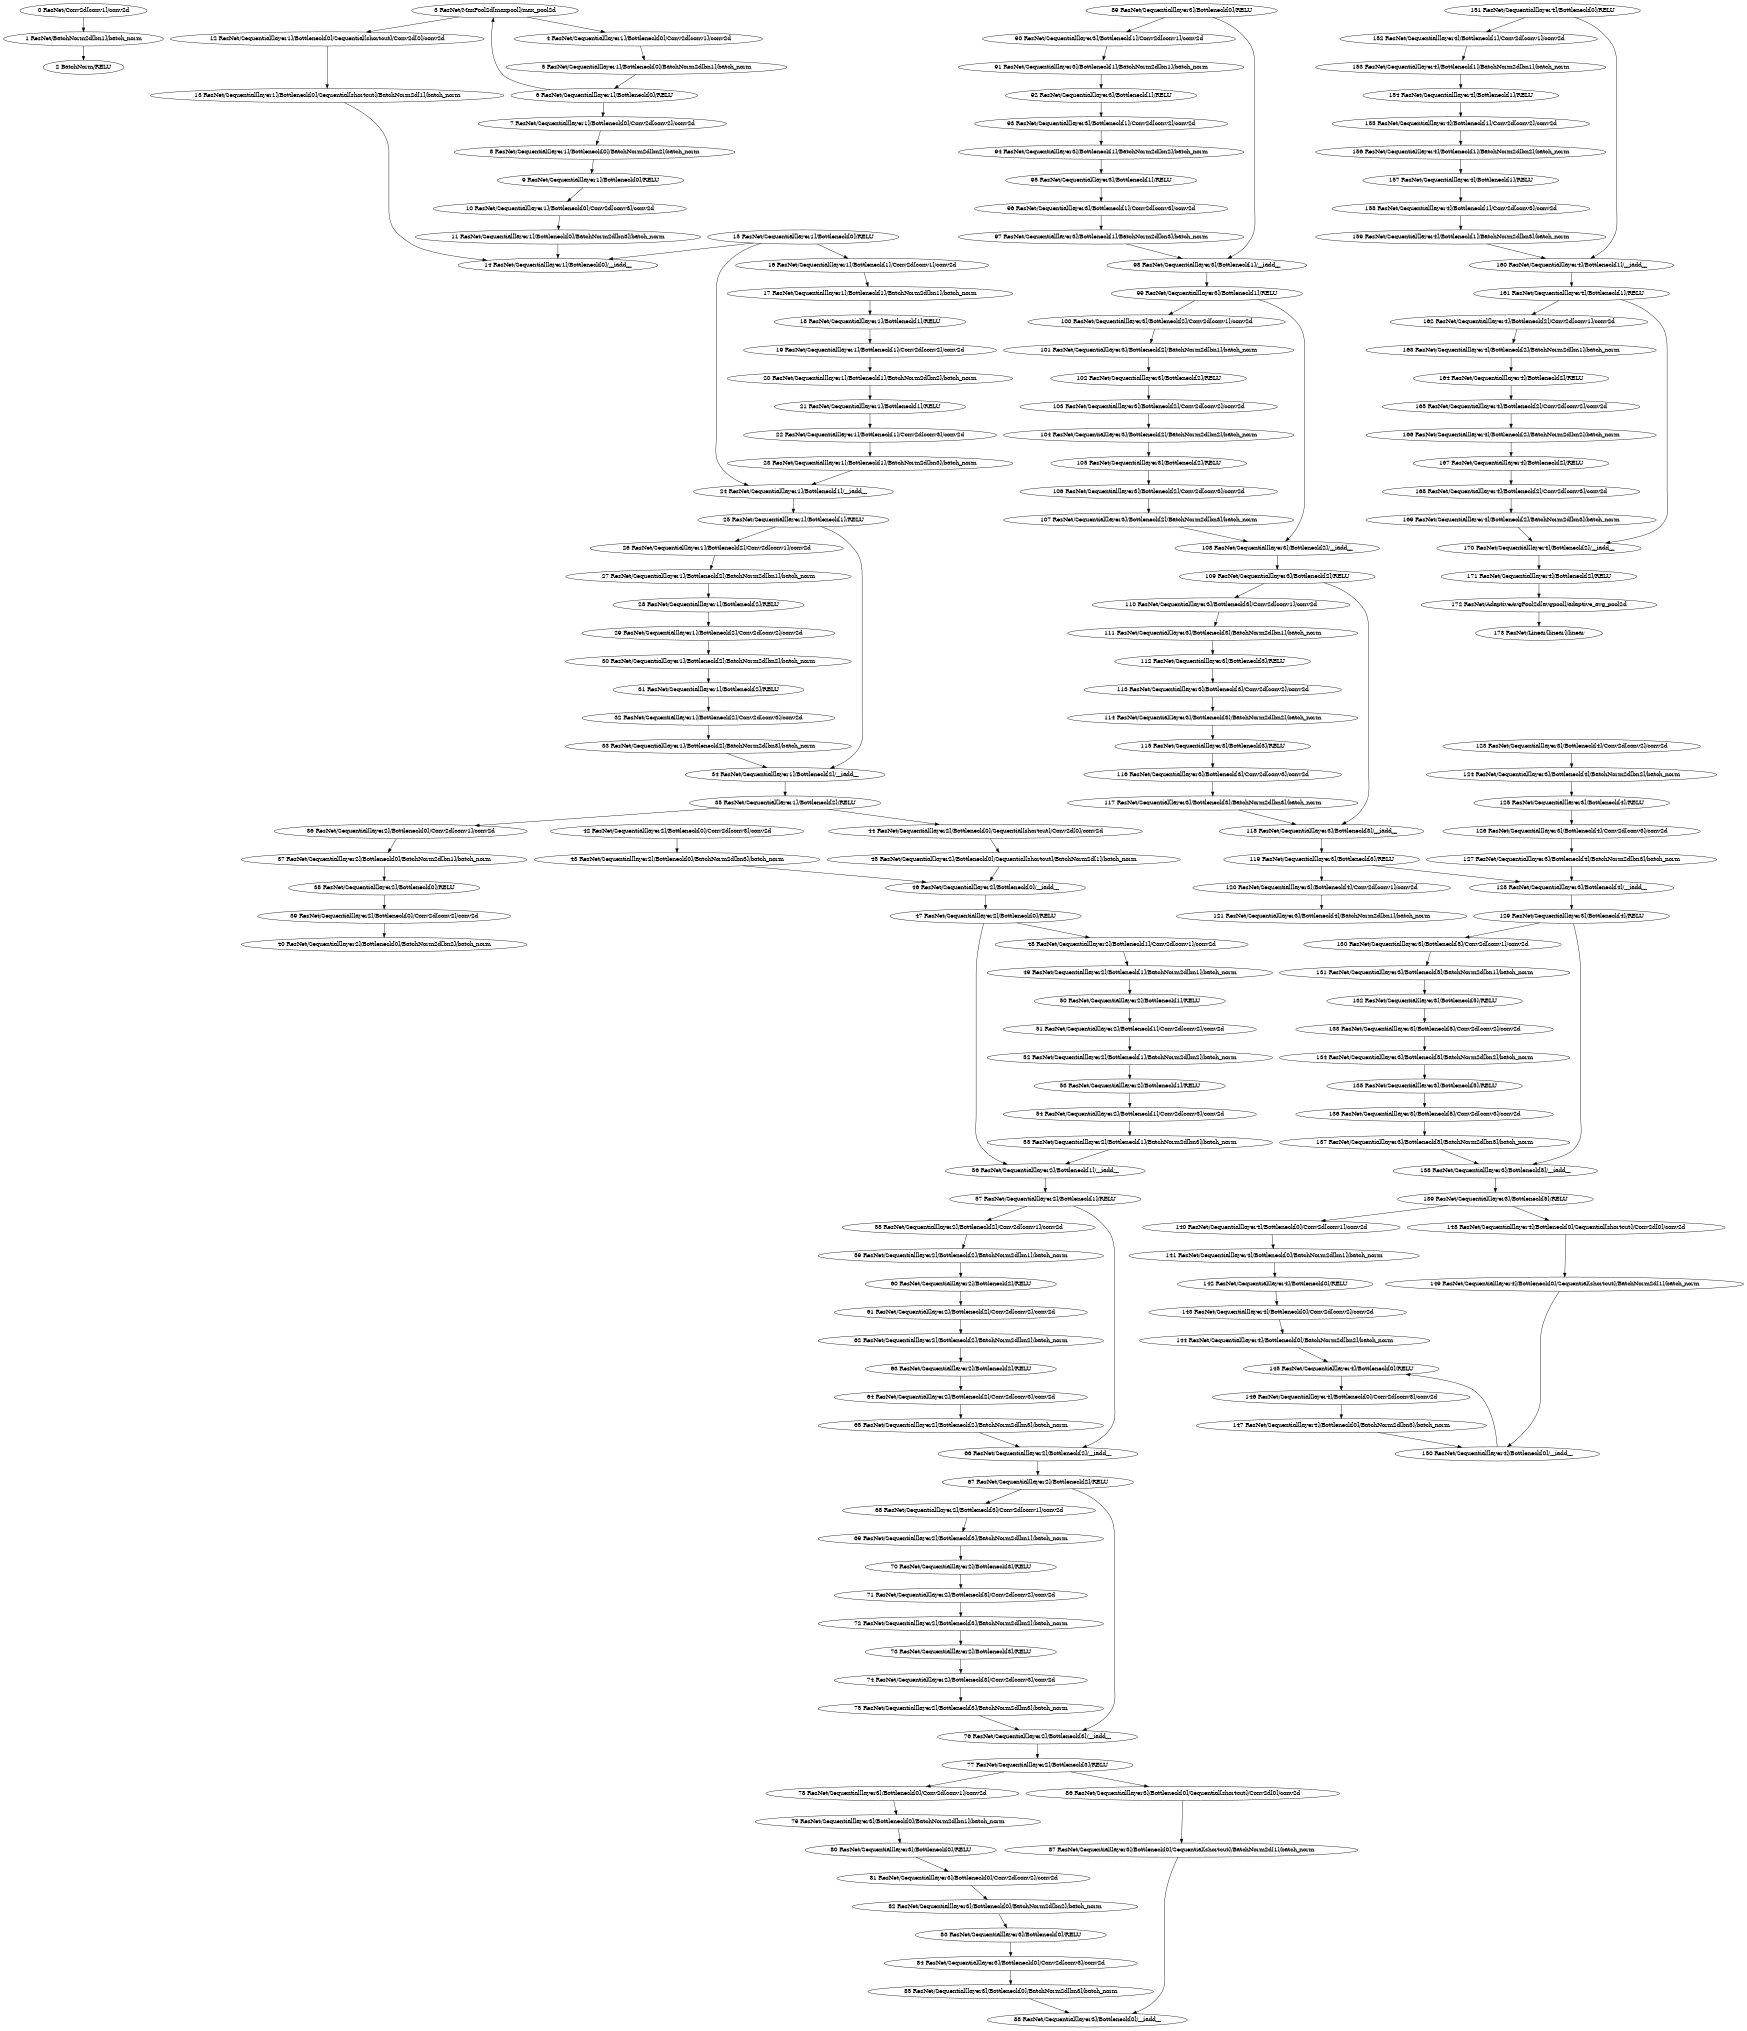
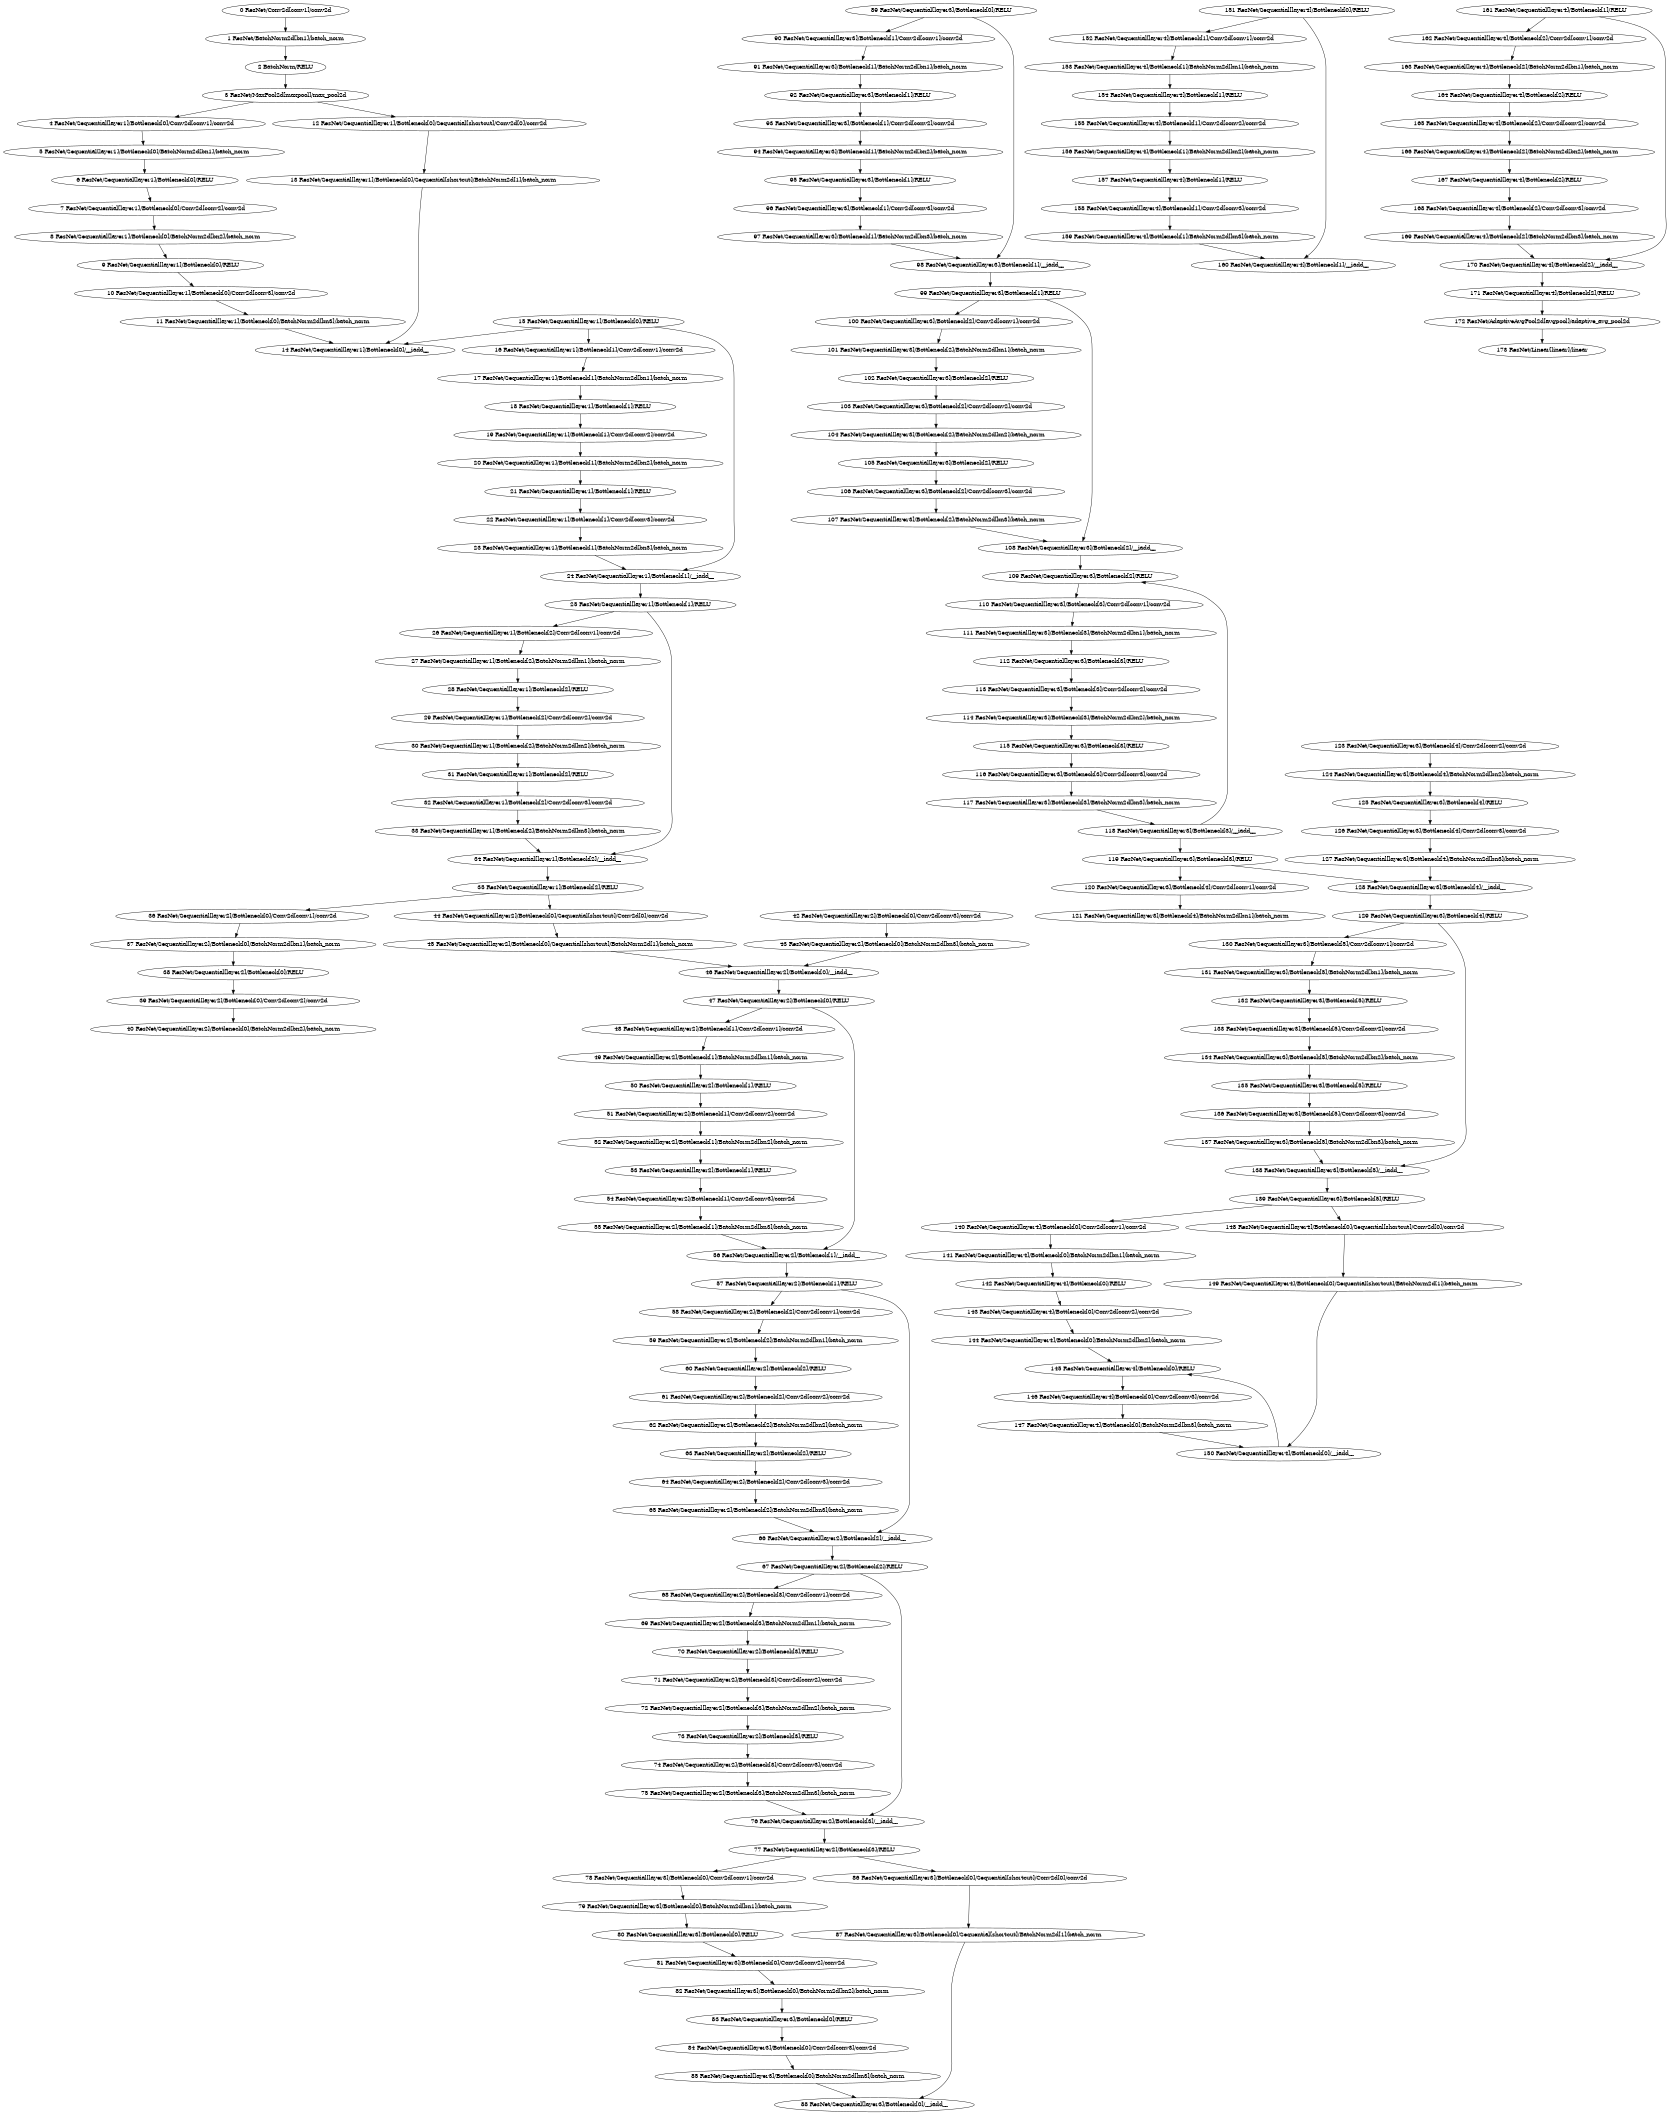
(501, 72) -> (286, 79)
(1572, 278) -> none
(1369, 696) -> (1227, 681)
